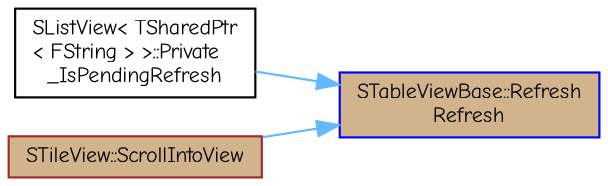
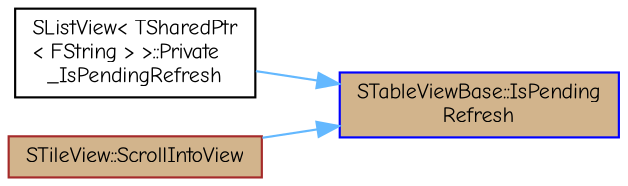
(470, 105) -> (479, 105)
